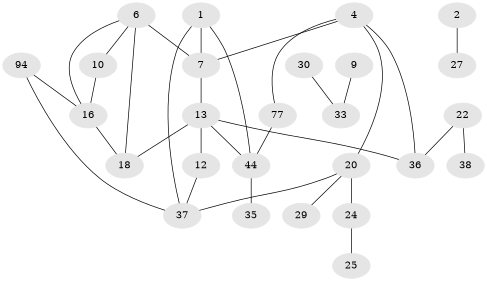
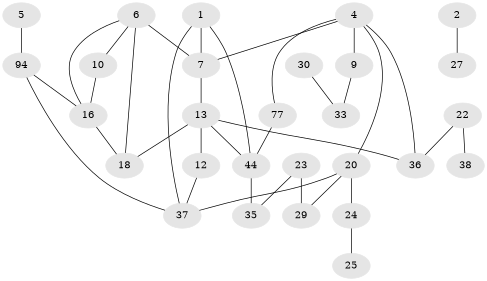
none -> (22, 15)
none -> (354, 40)
none -> (301, 166)
